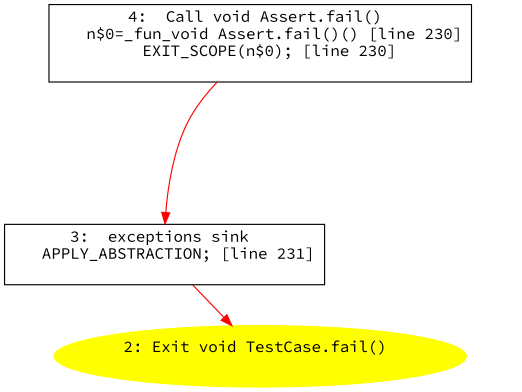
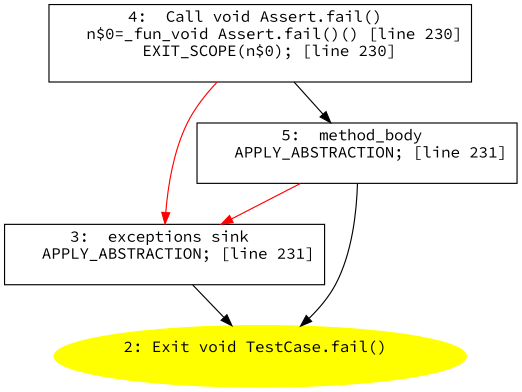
none -> (357, 153)
(208, 301) -> (208, 301)
